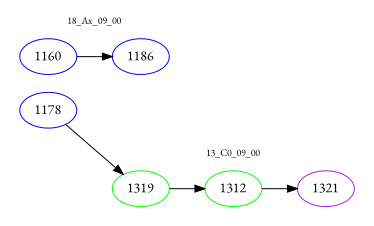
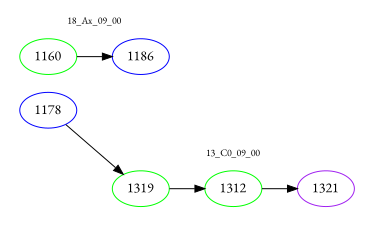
(48, 57) -> (48, 57)
